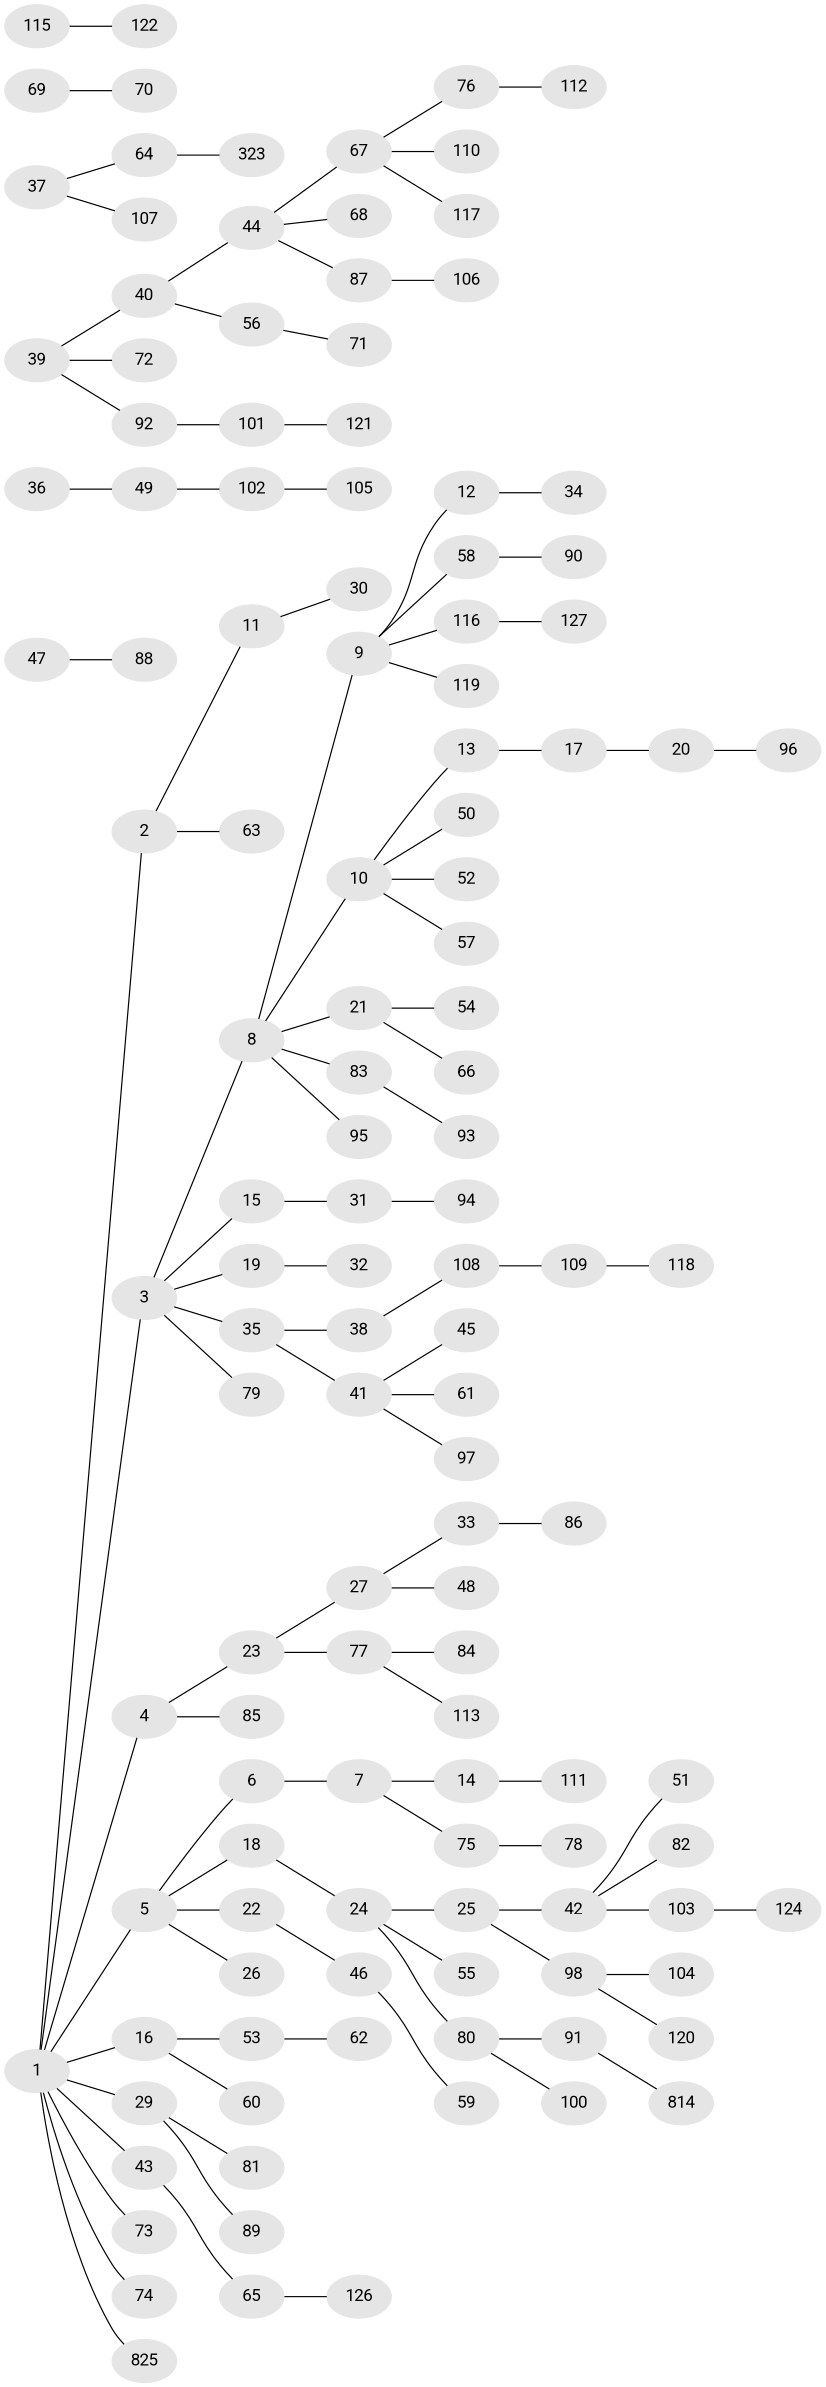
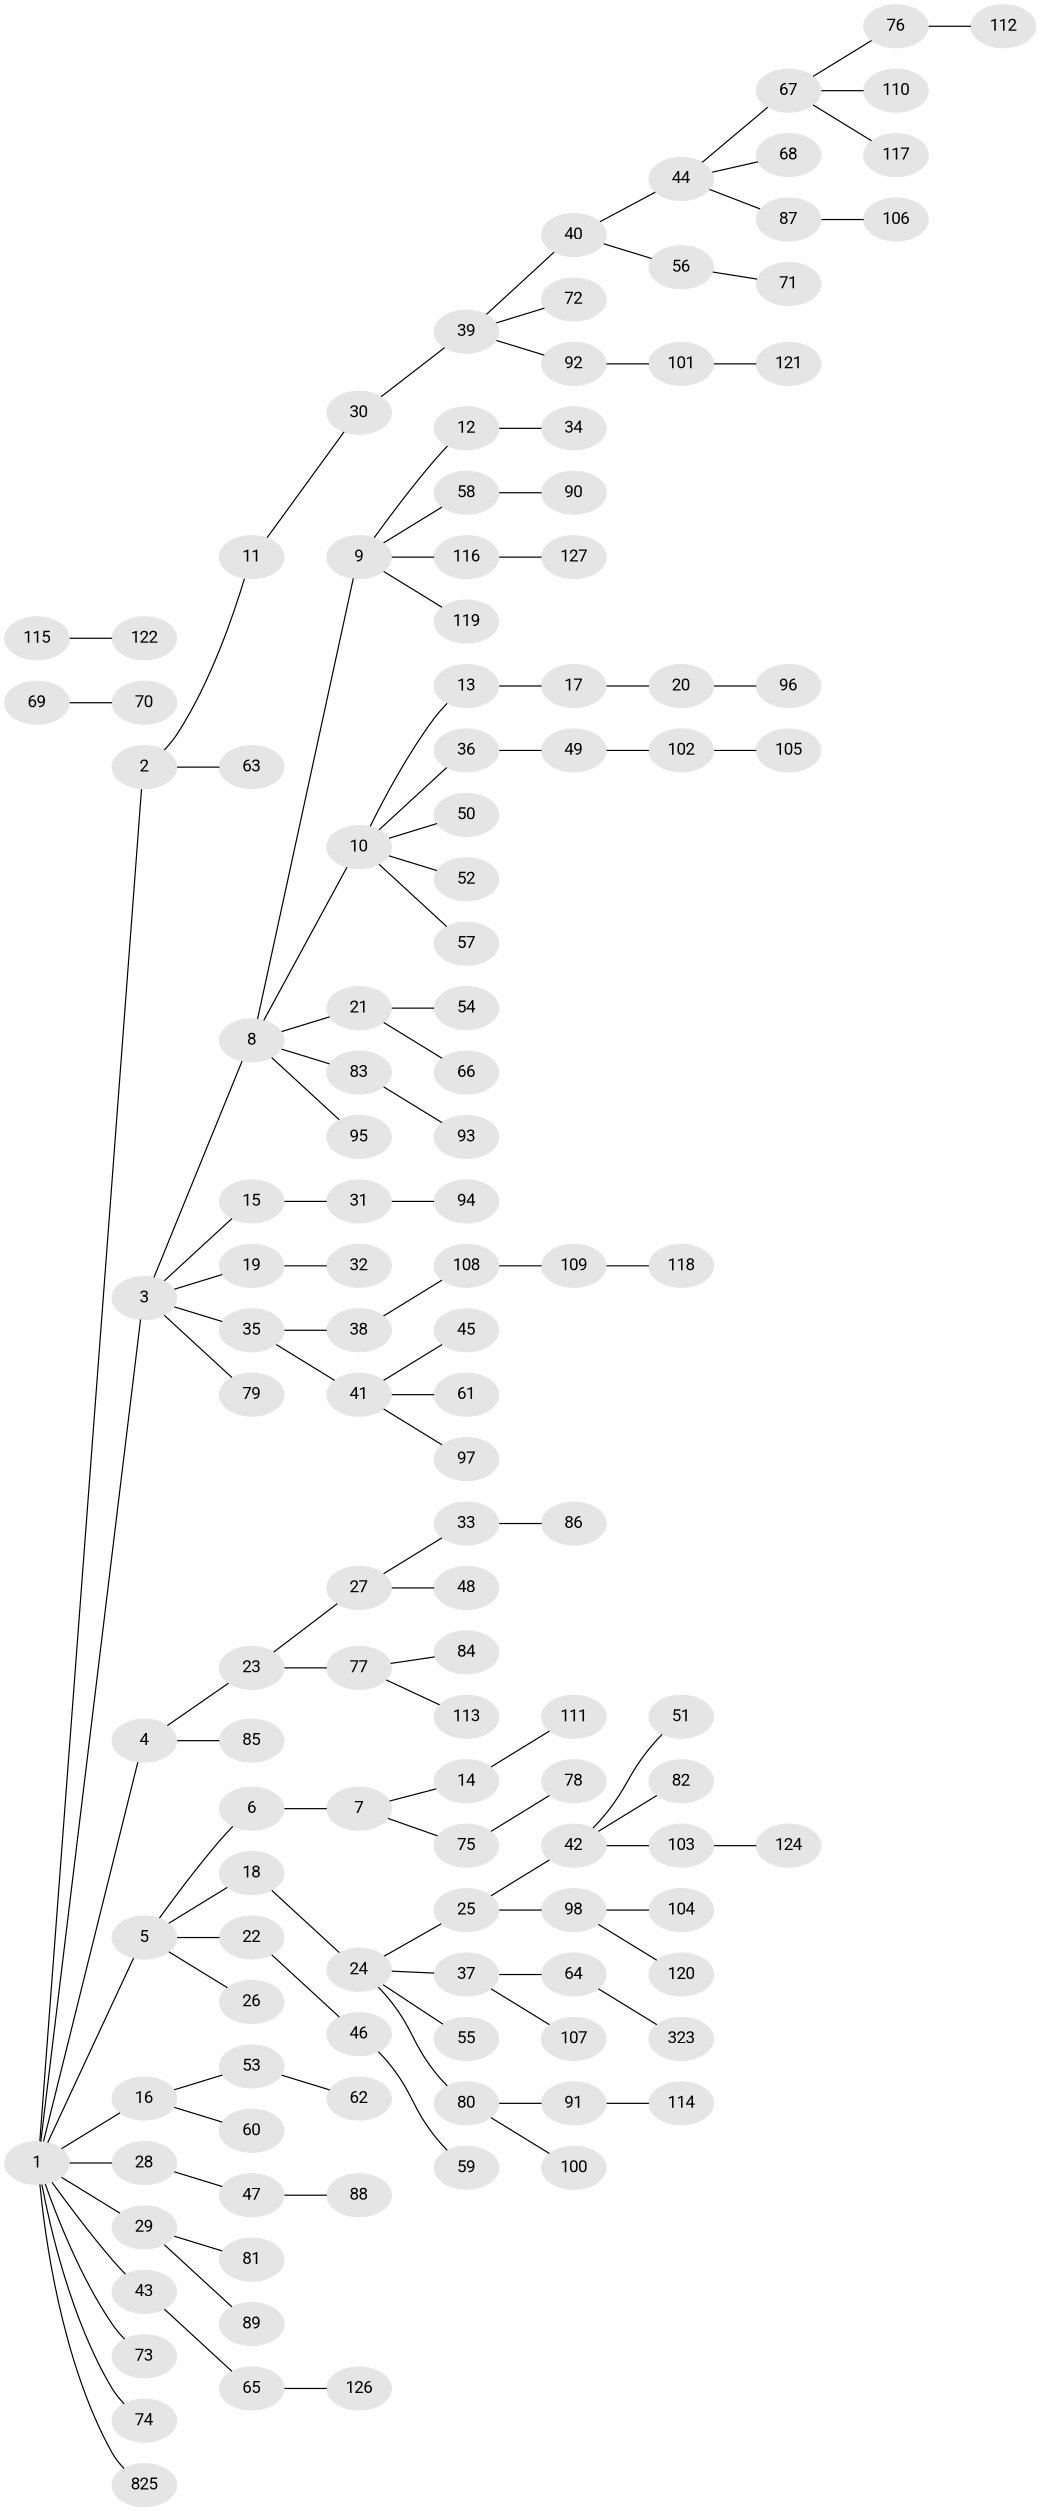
none -> (413, 372)
none -> (413, 799)
none -> (413, 1972)
(681, 2103) -> (681, 2103)
none -> (144, 2163)
